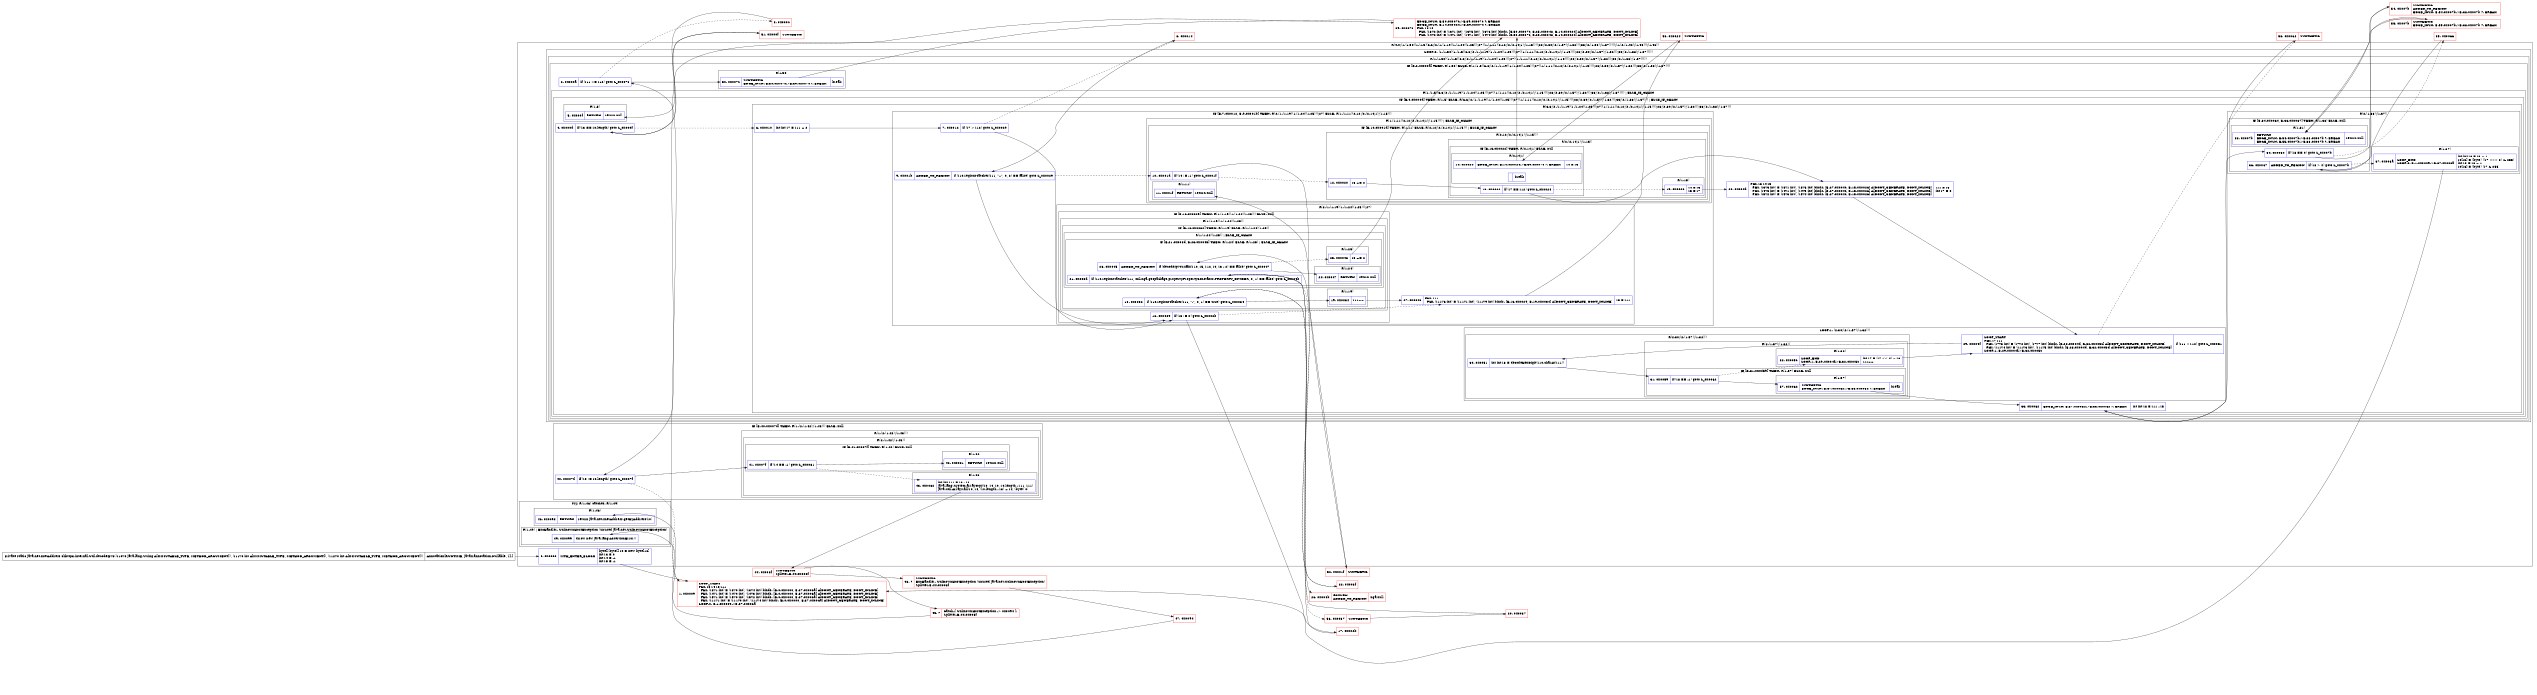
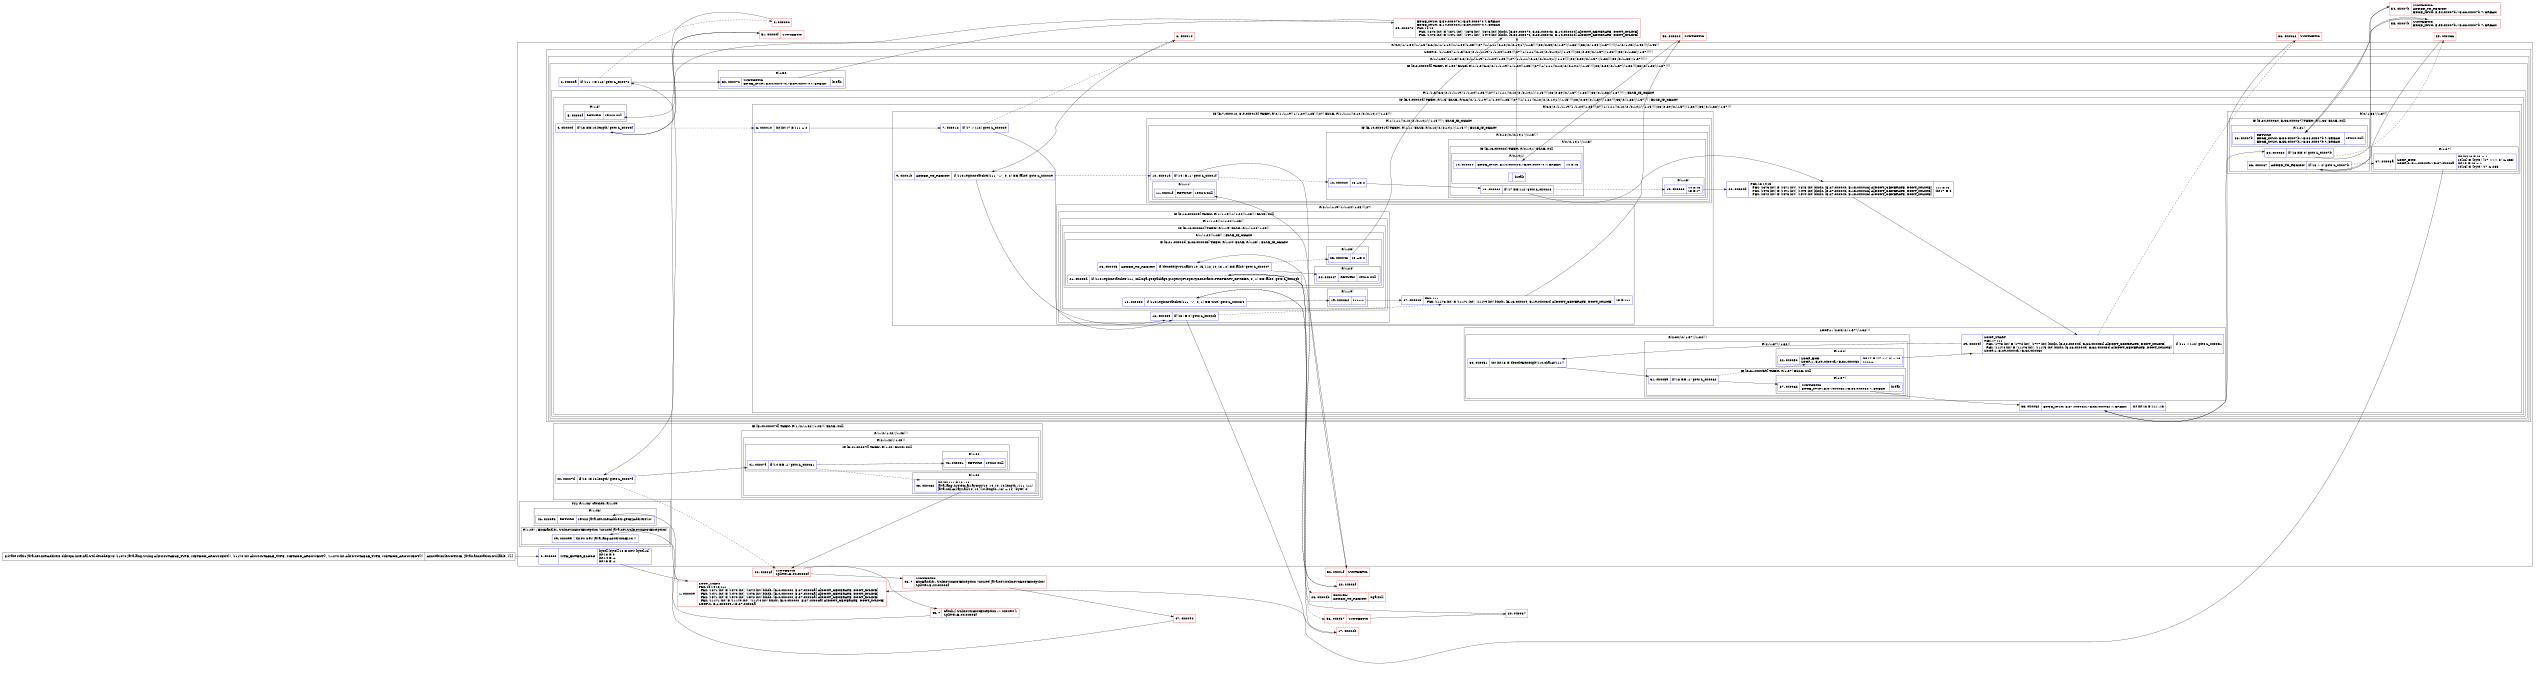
(674, 519) -> (694, 519)
